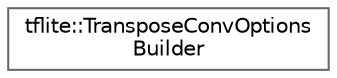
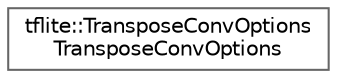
(168, 39) -> (168, 39)
